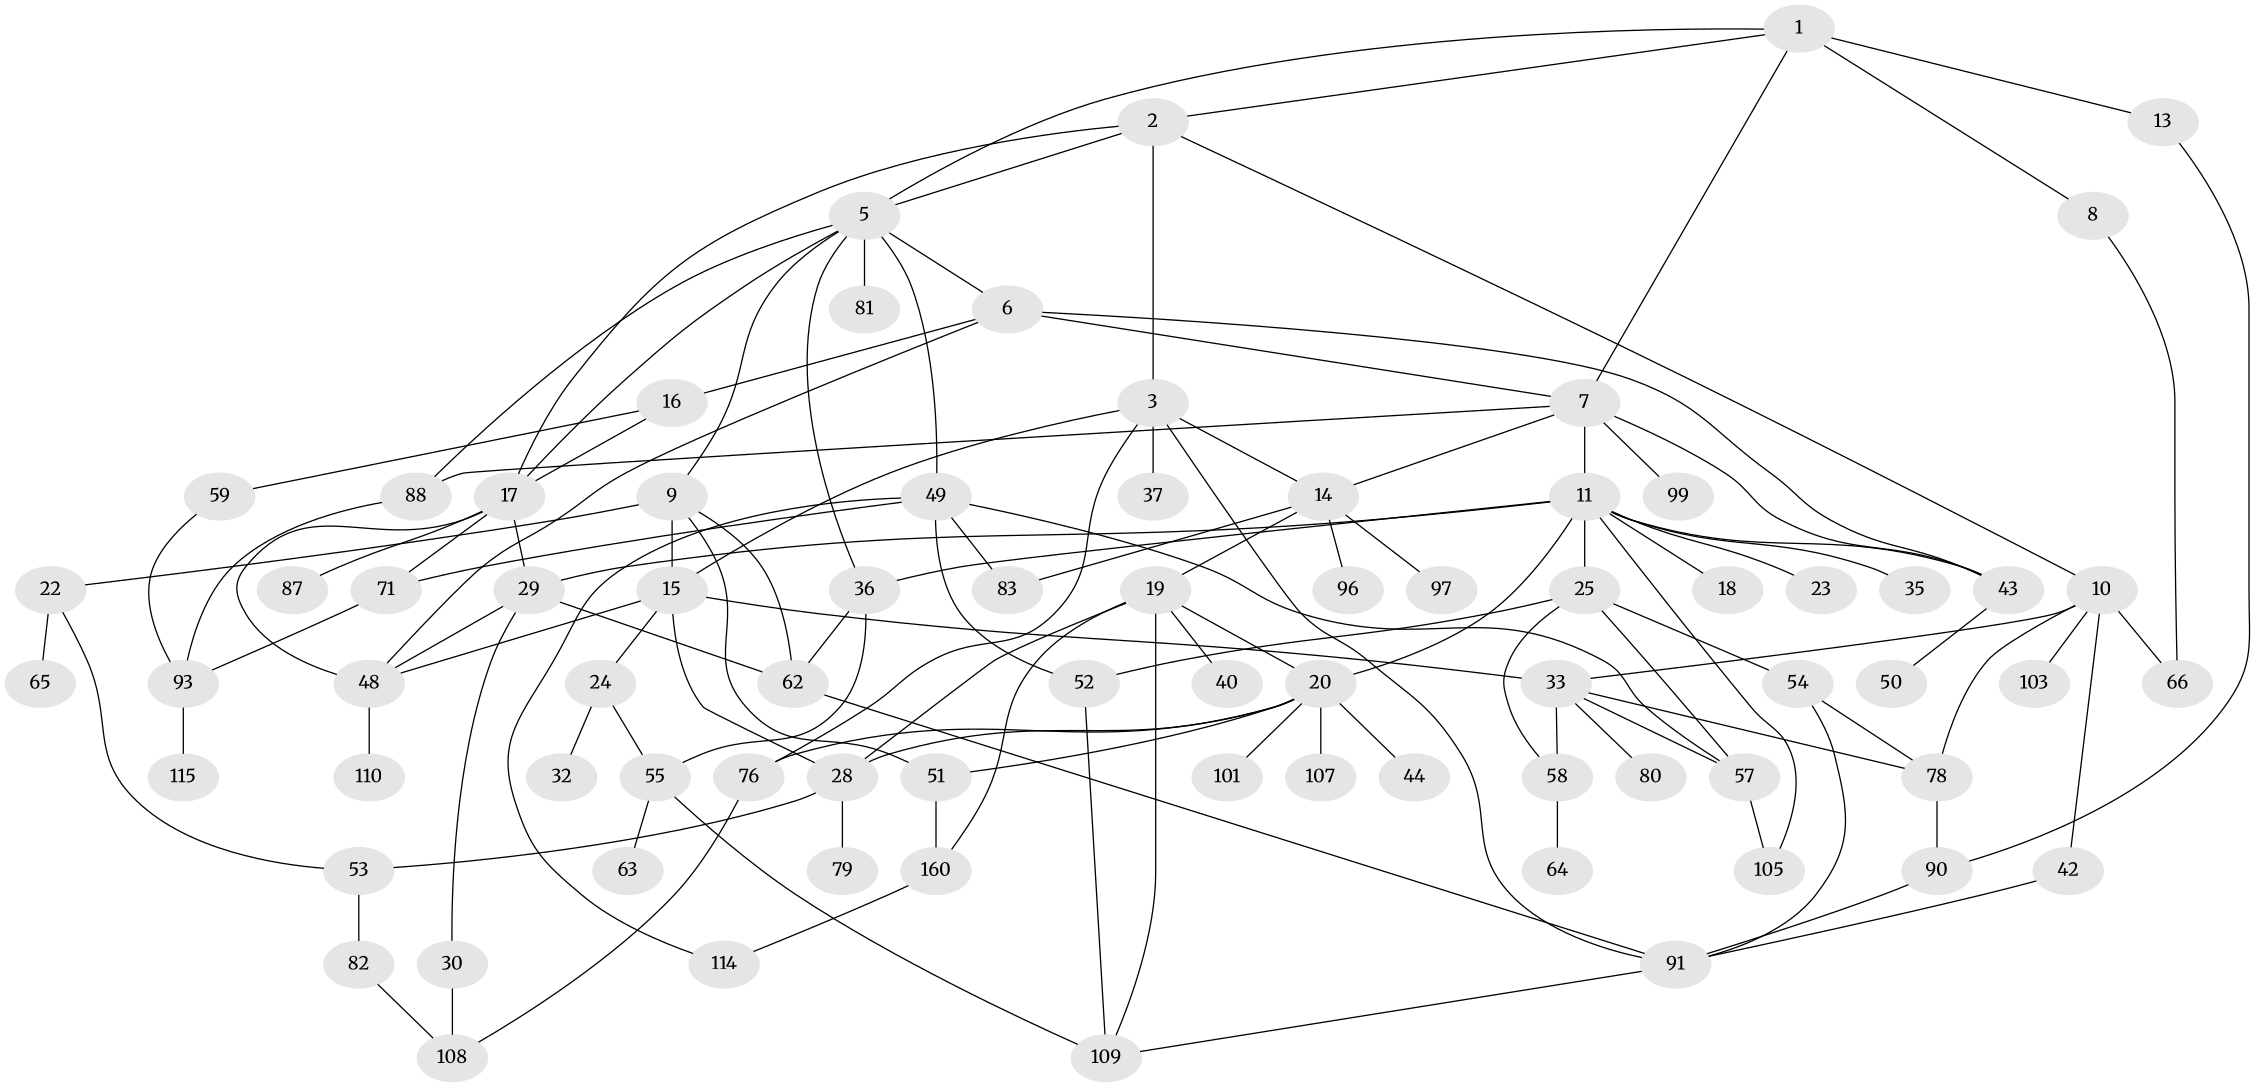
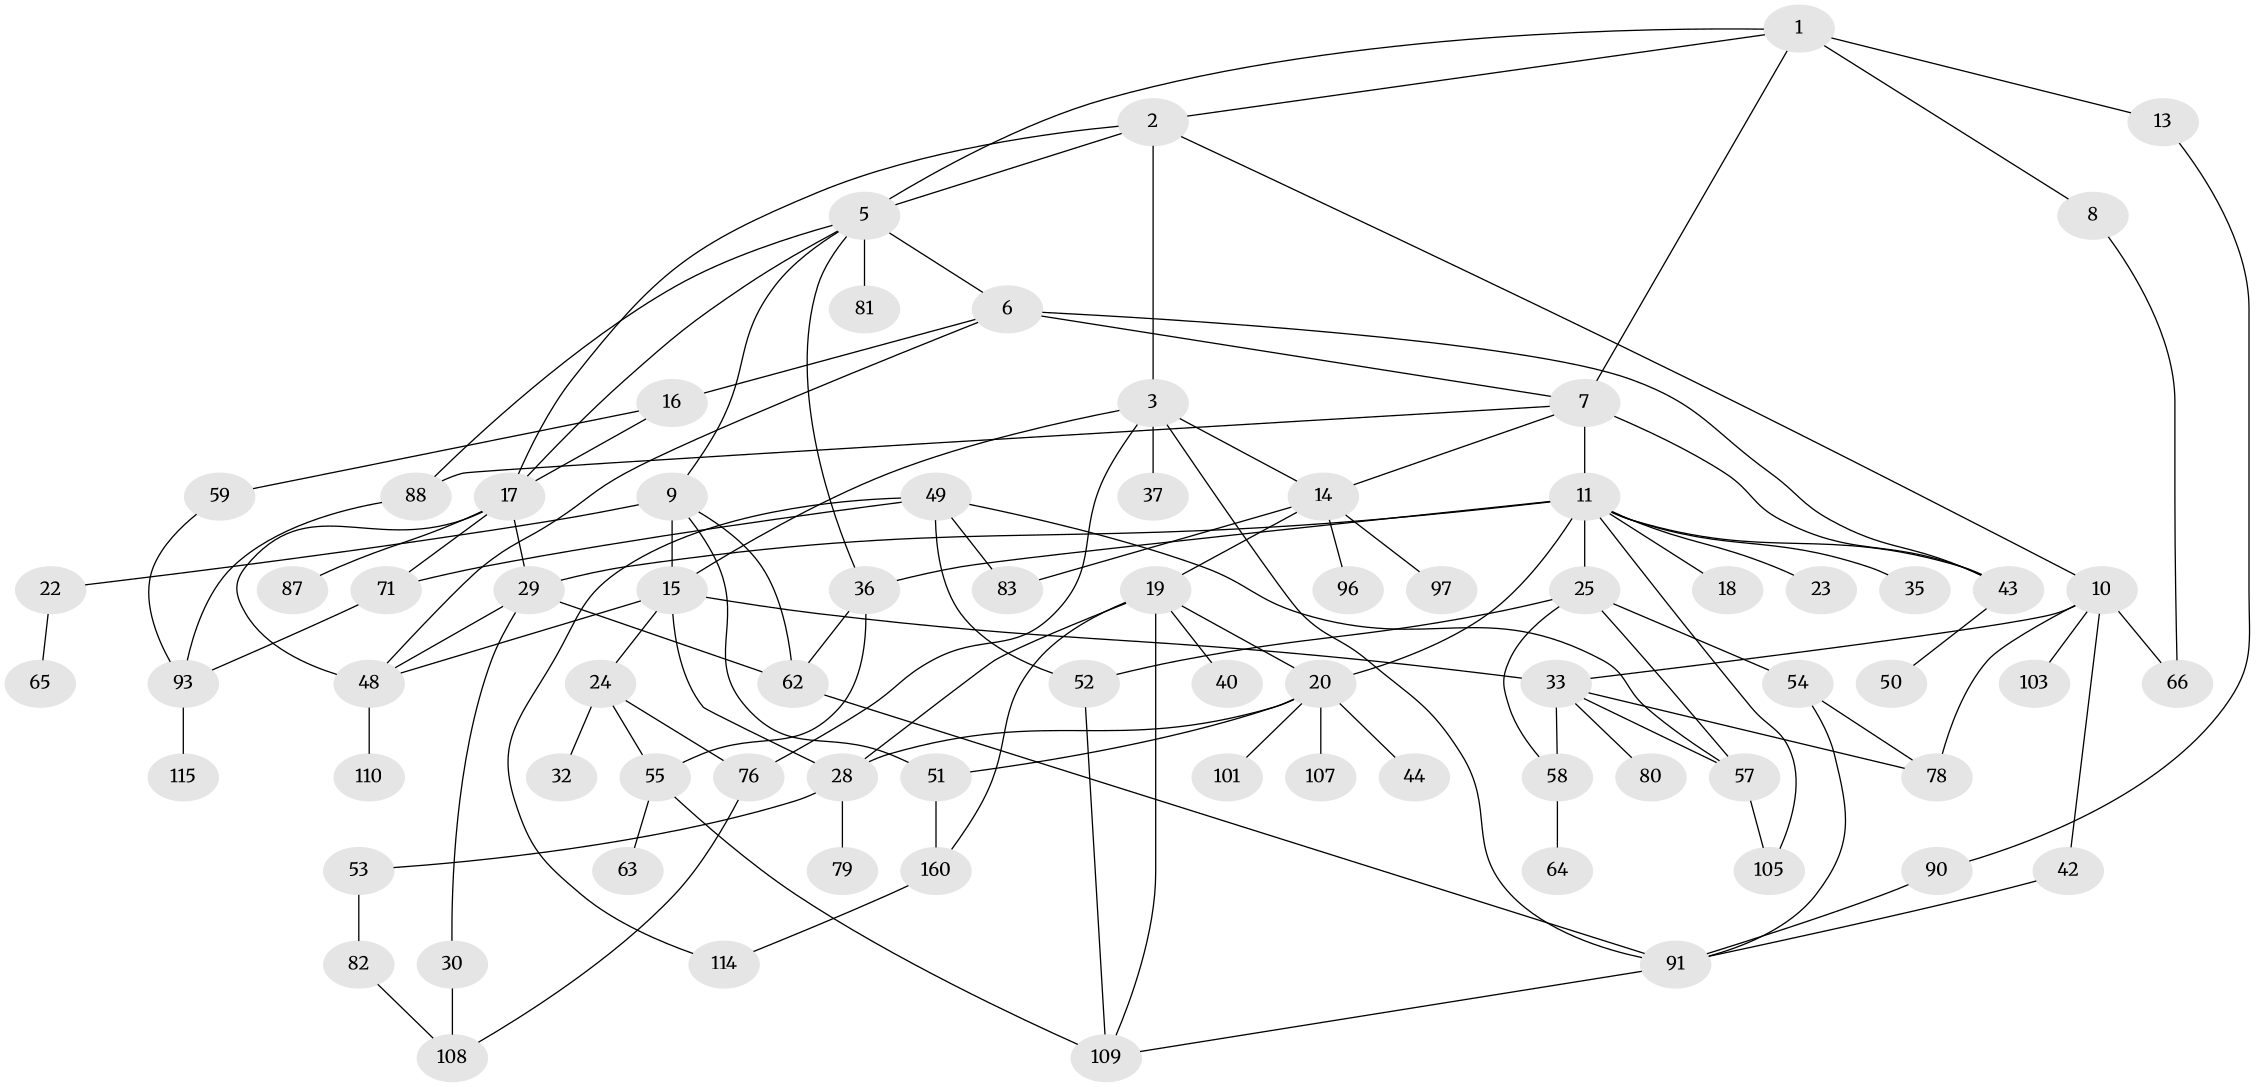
(929, 356) -> none
(1678, 497) -> none
(1035, 731) -> (675, 731)
(135, 800) -> none
(1937, 824) -> none
